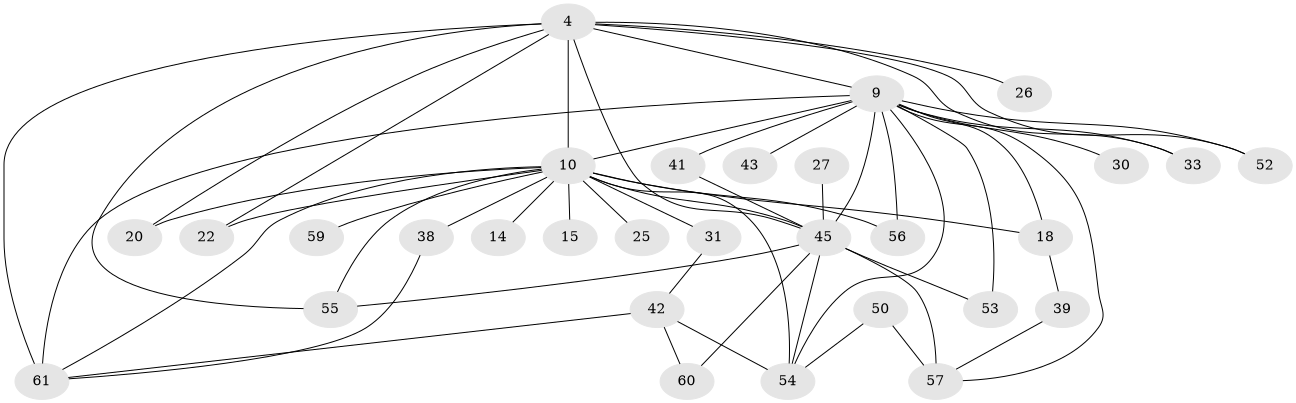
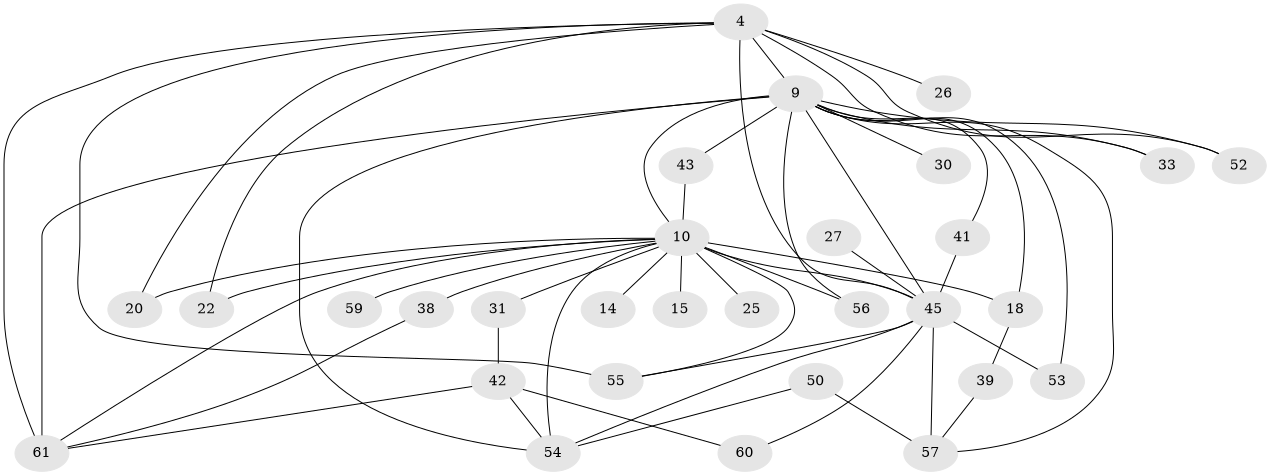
(568, 94) -> (684, 202)
